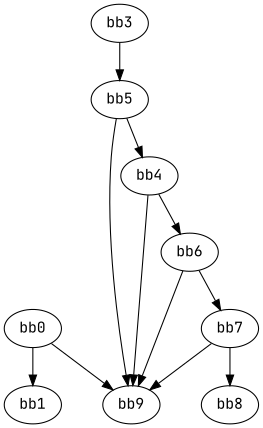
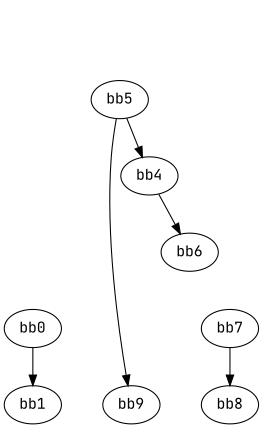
(120, 23) -> none
(141, 285) -> none
(207, 286) -> none
(163, 323) -> none
(78, 363) -> none
(185, 363) -> none
